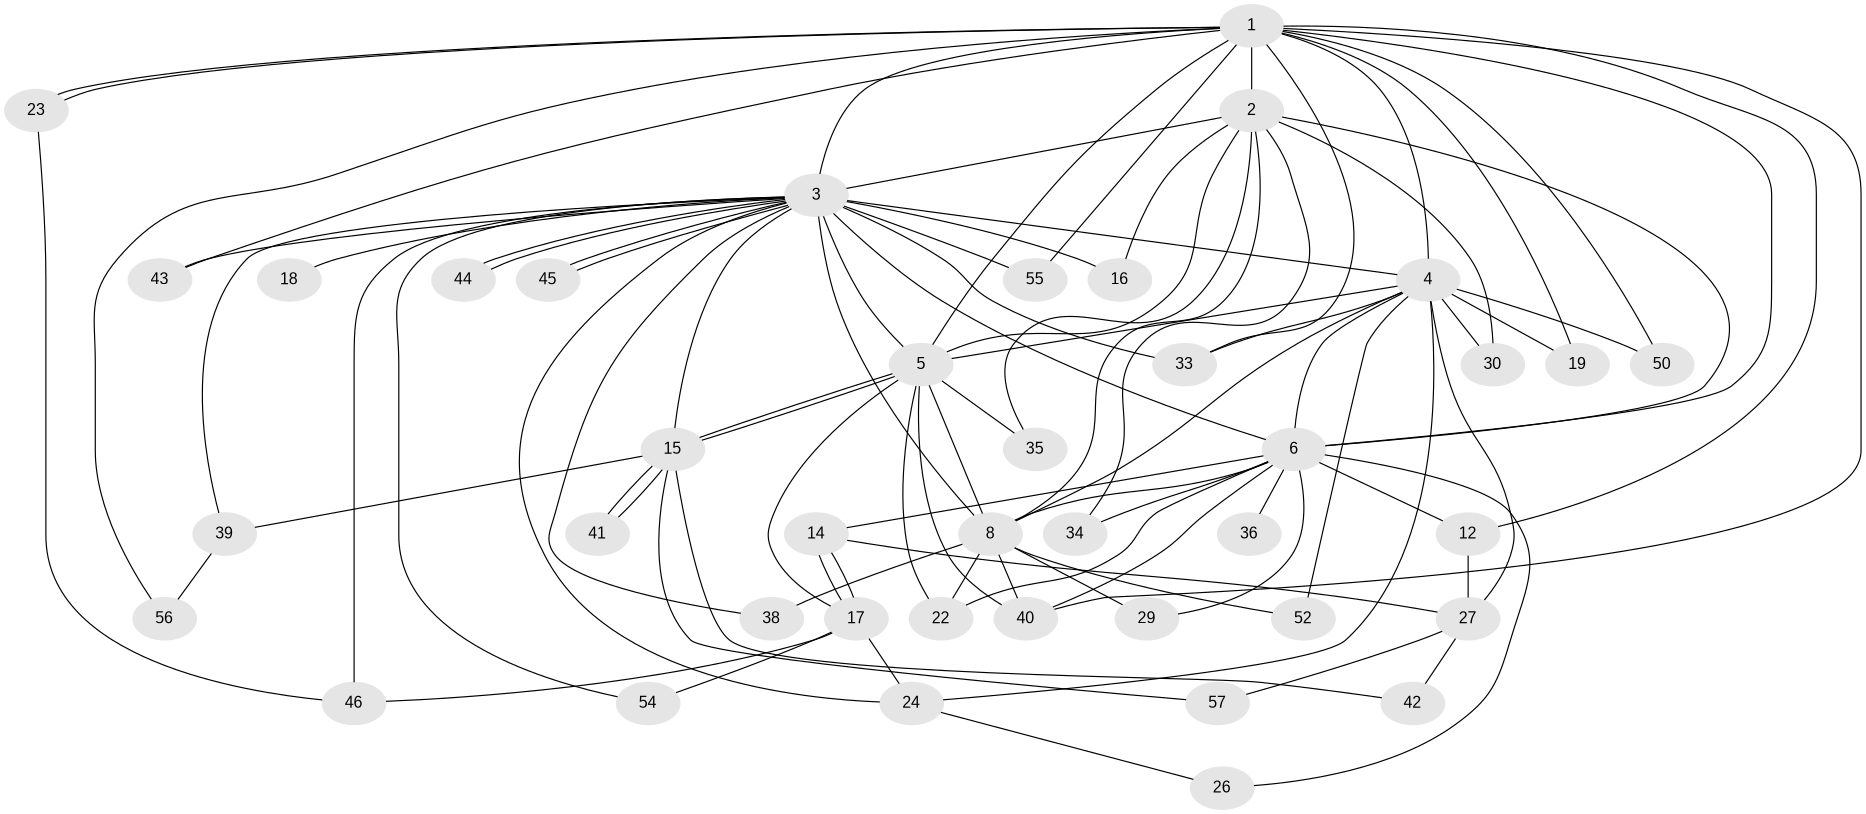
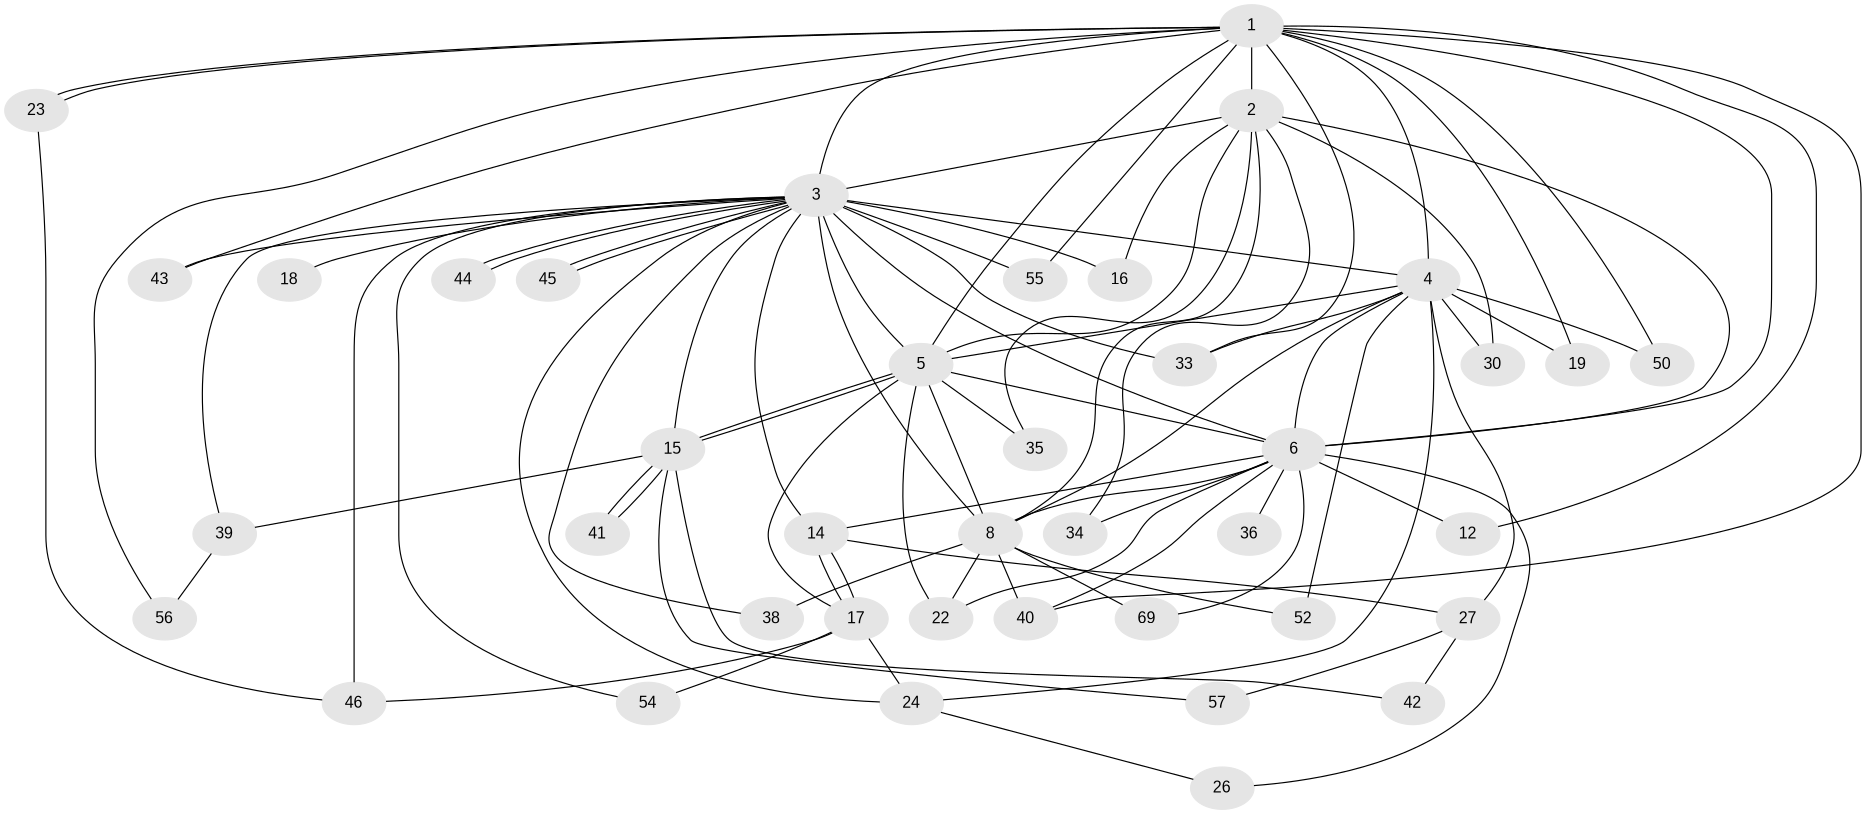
none -> (755, 365)
(928, 503) -> (1108, 407)
(1468, 579) -> none
(1147, 619) -> (1147, 619)
